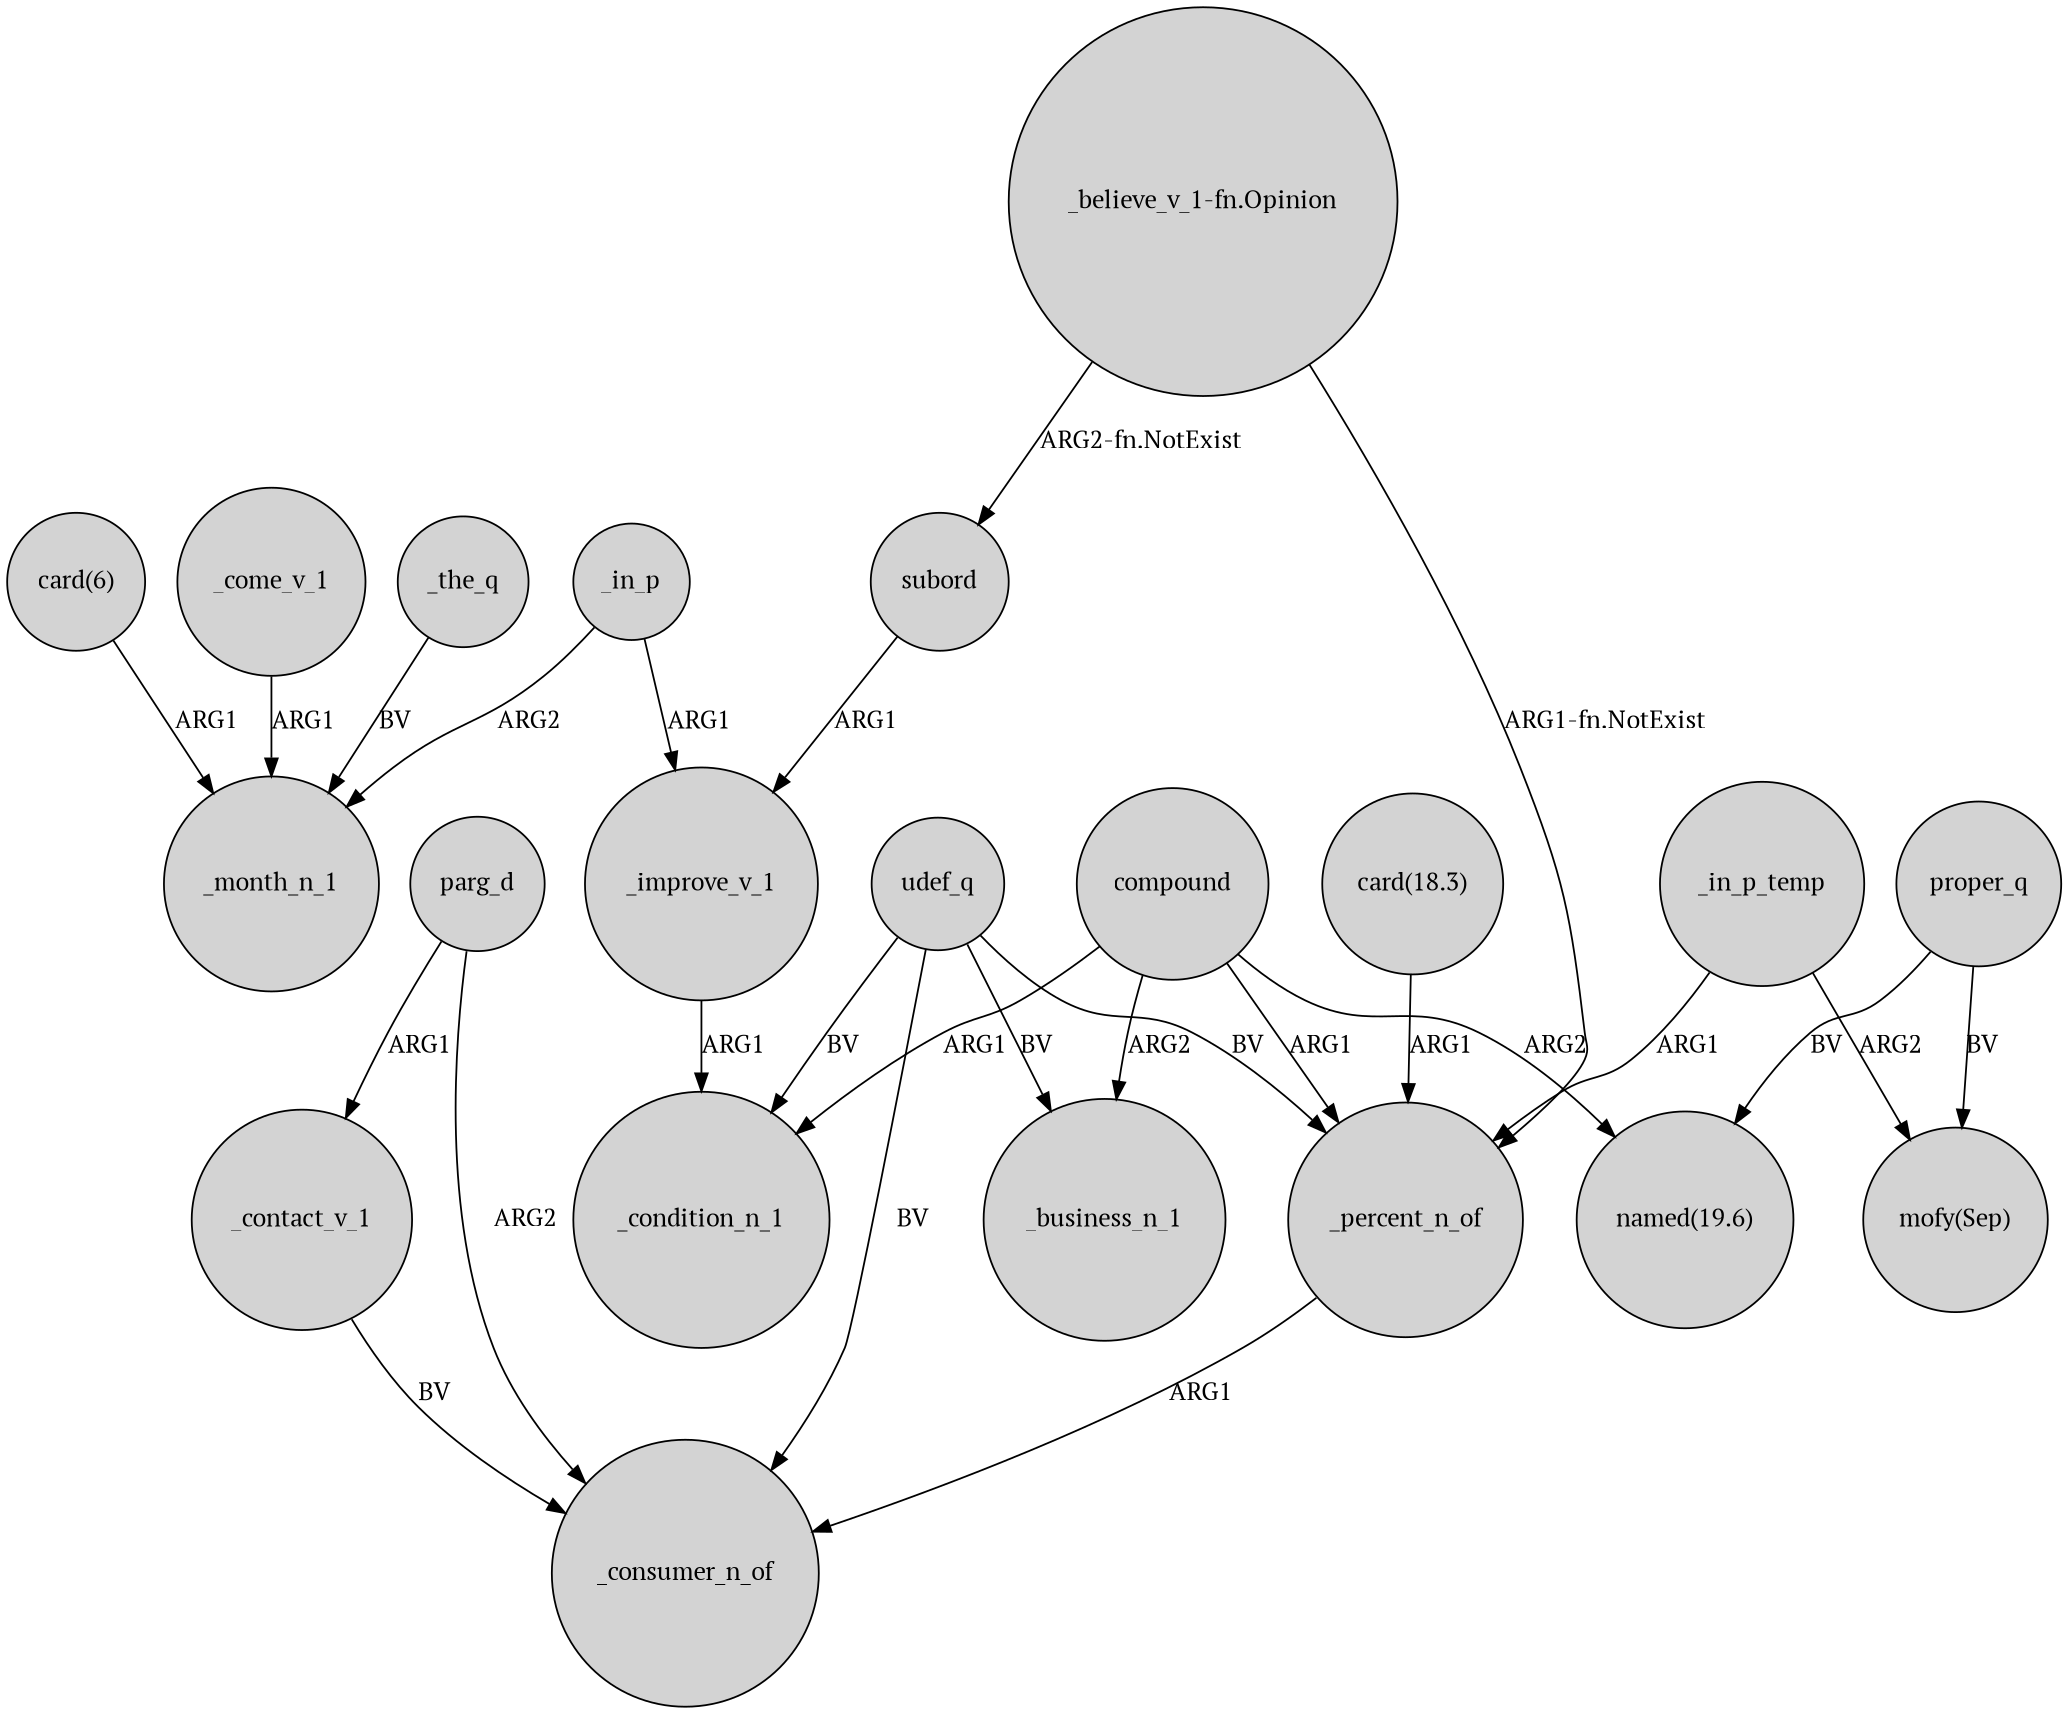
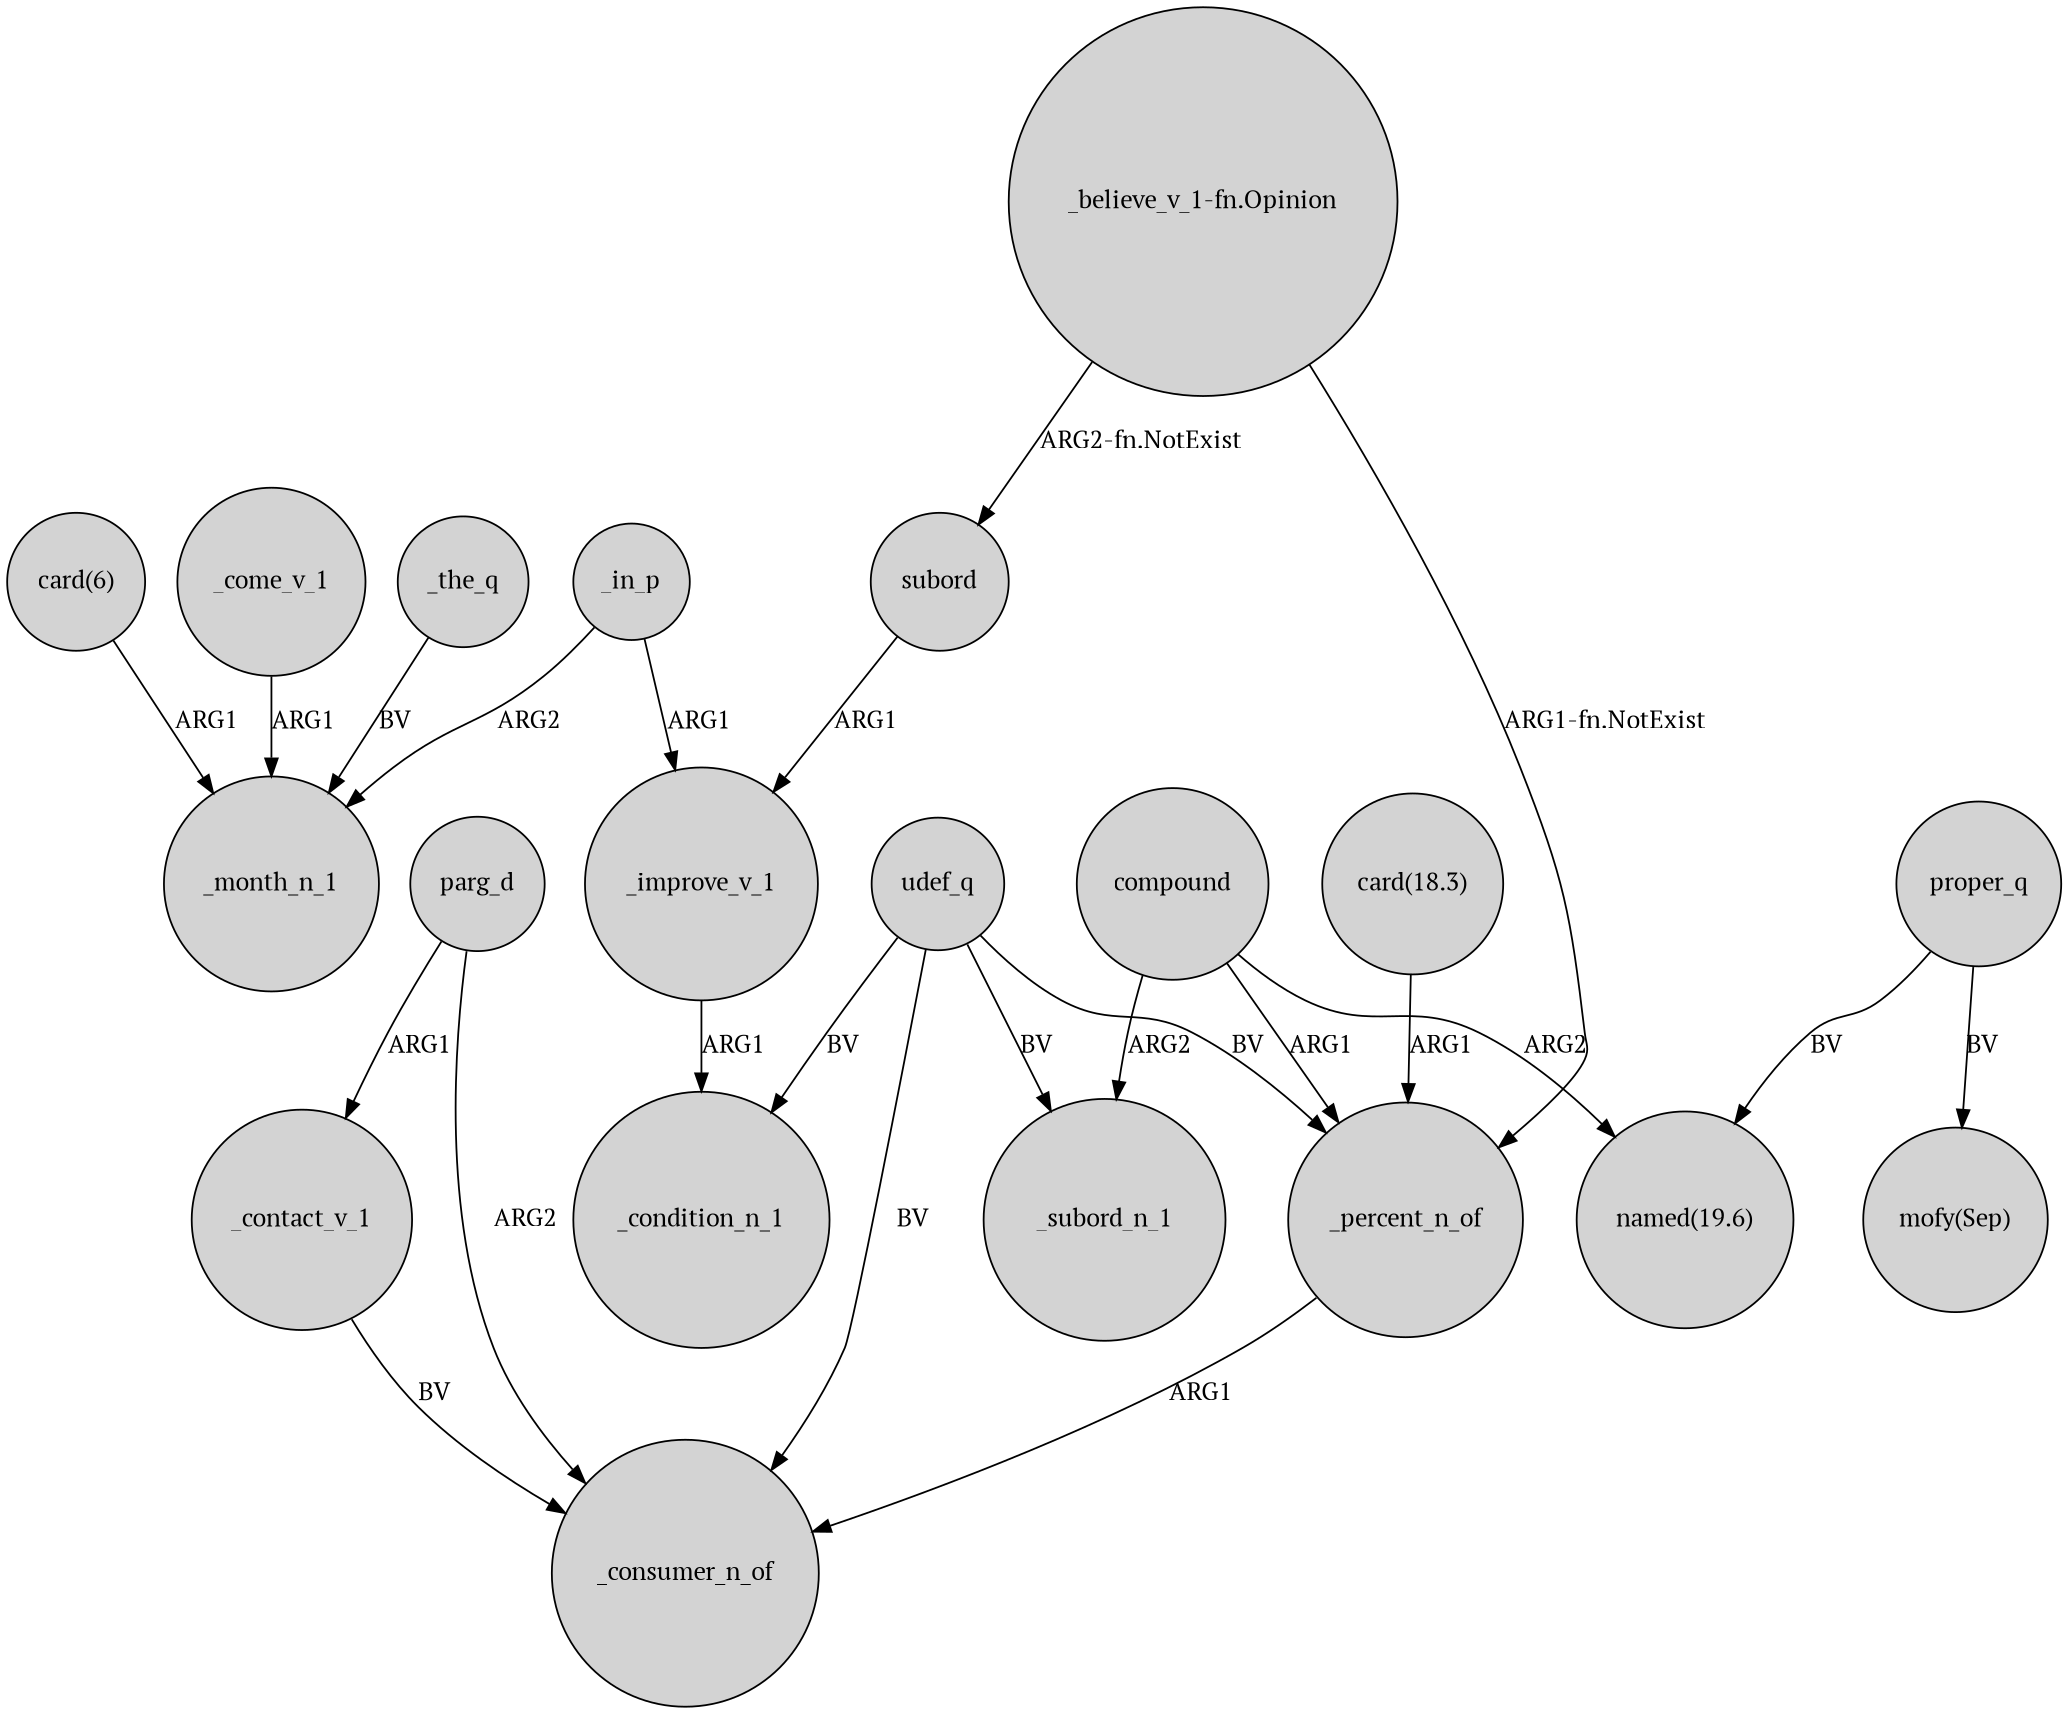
(1762, 884) -> none
(952, 1028) -> none
(1105, 1220) -> (1105, 1220)
